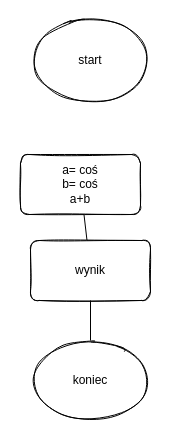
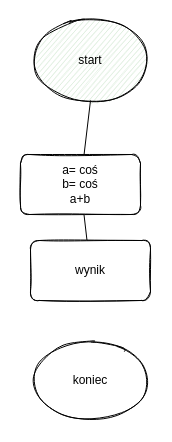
(91, 61) -> (91, 61)
none -> (87, 129)
(91, 322) -> none
